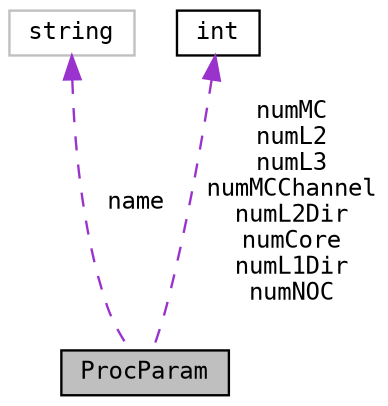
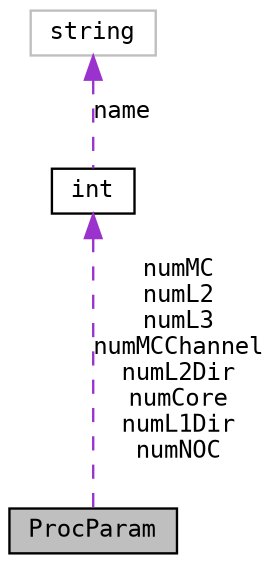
(86, 219) -> (93, 124)
